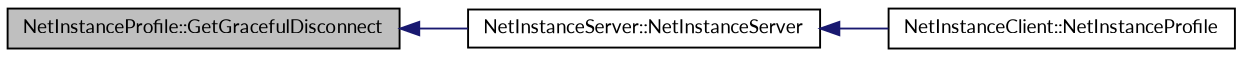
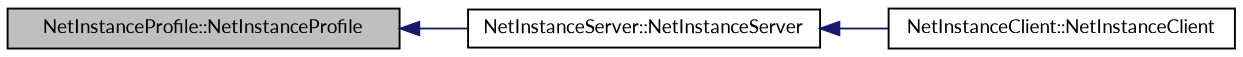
(204, 29) -> (204, 29)
(1062, 29) -> (1062, 29)
